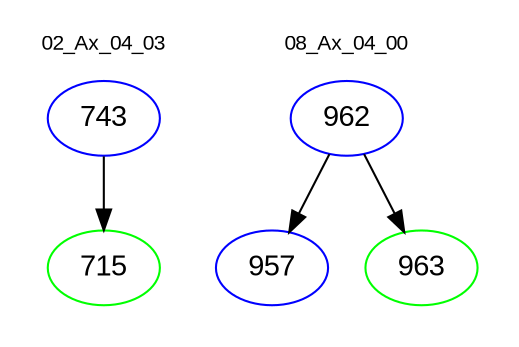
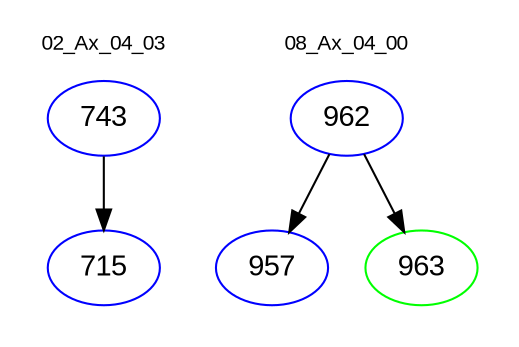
(104, 268) -> (104, 268)
